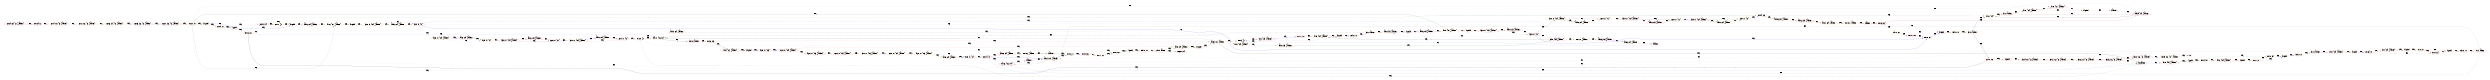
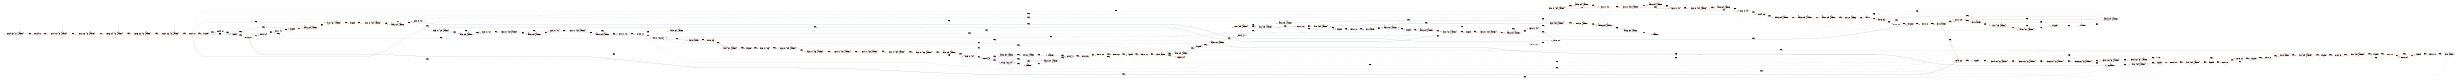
(1903, 34) -> none
